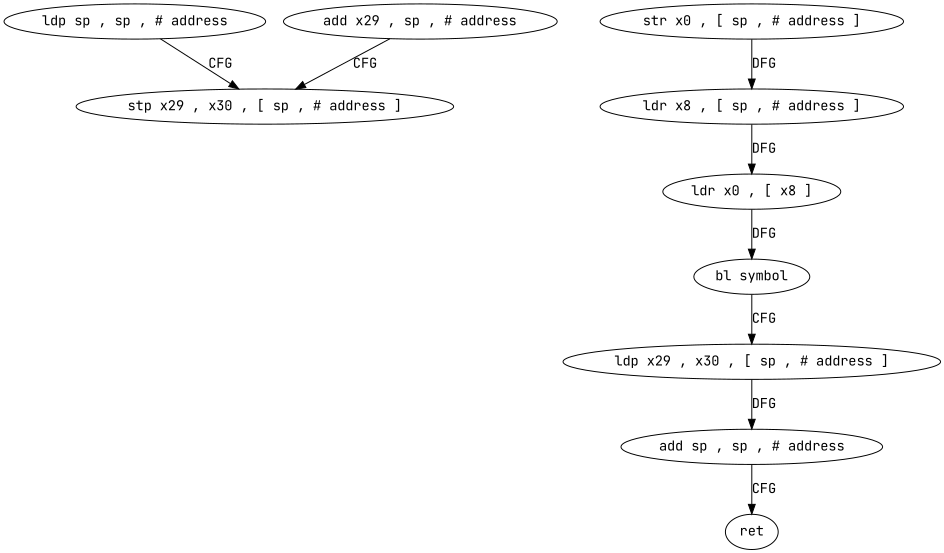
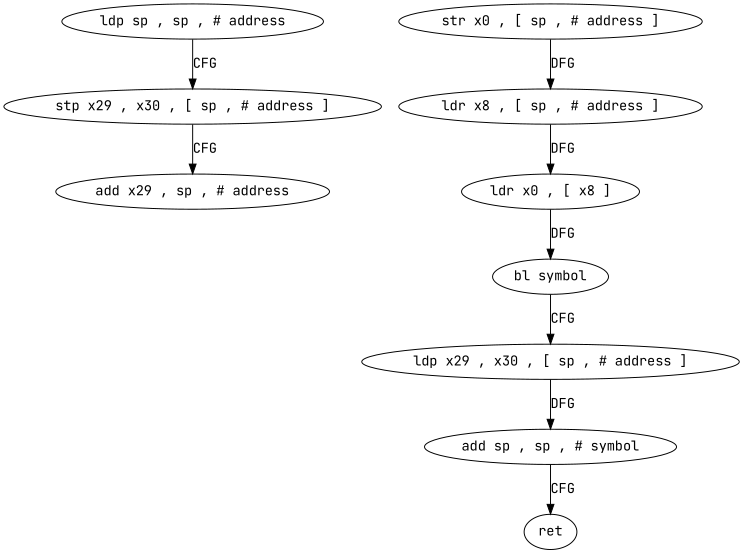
(347, 62) -> (193, 144)
(752, 447) -> (551, 447)
